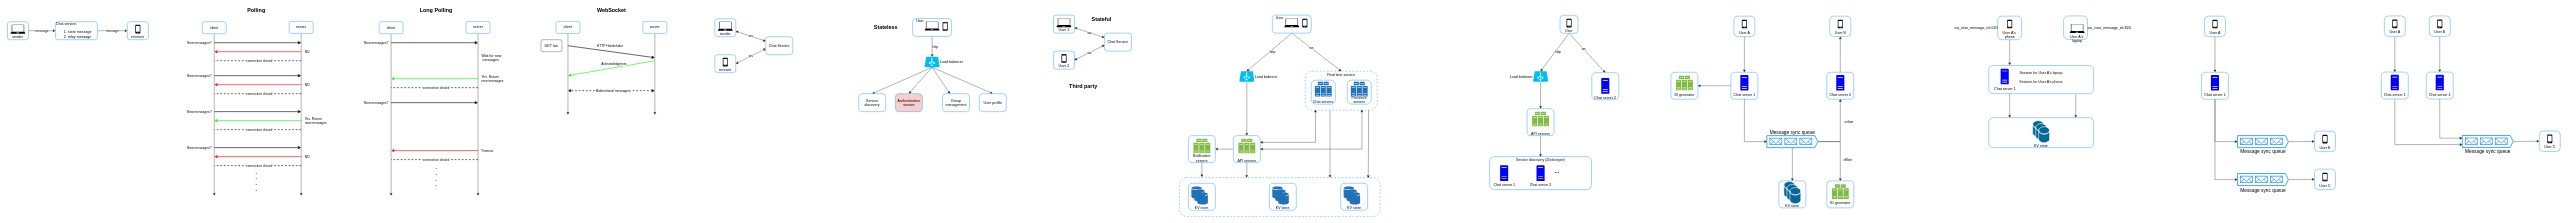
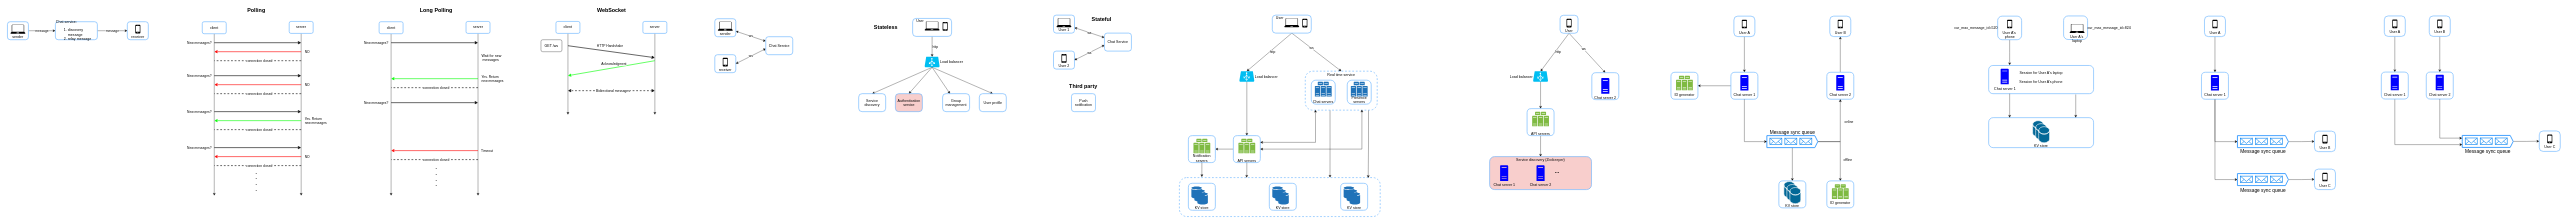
(67, 32) -> (71, 32)
none -> (1083, 103)
(1541, 160) -> (1541, 160)
